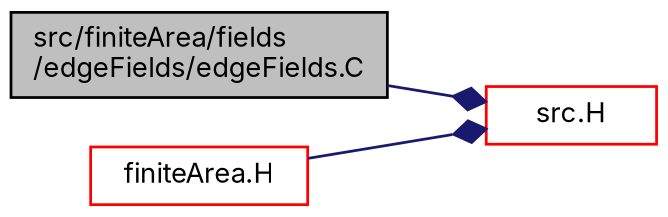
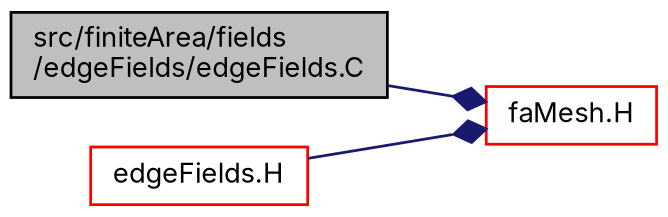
(571, 115) -> (571, 115)
(199, 176) -> (199, 176)
